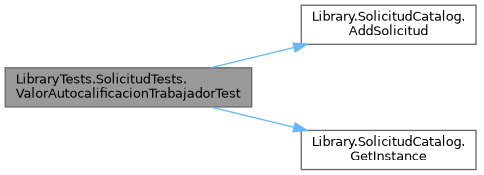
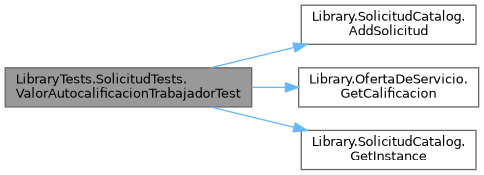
none -> (389, 87)
